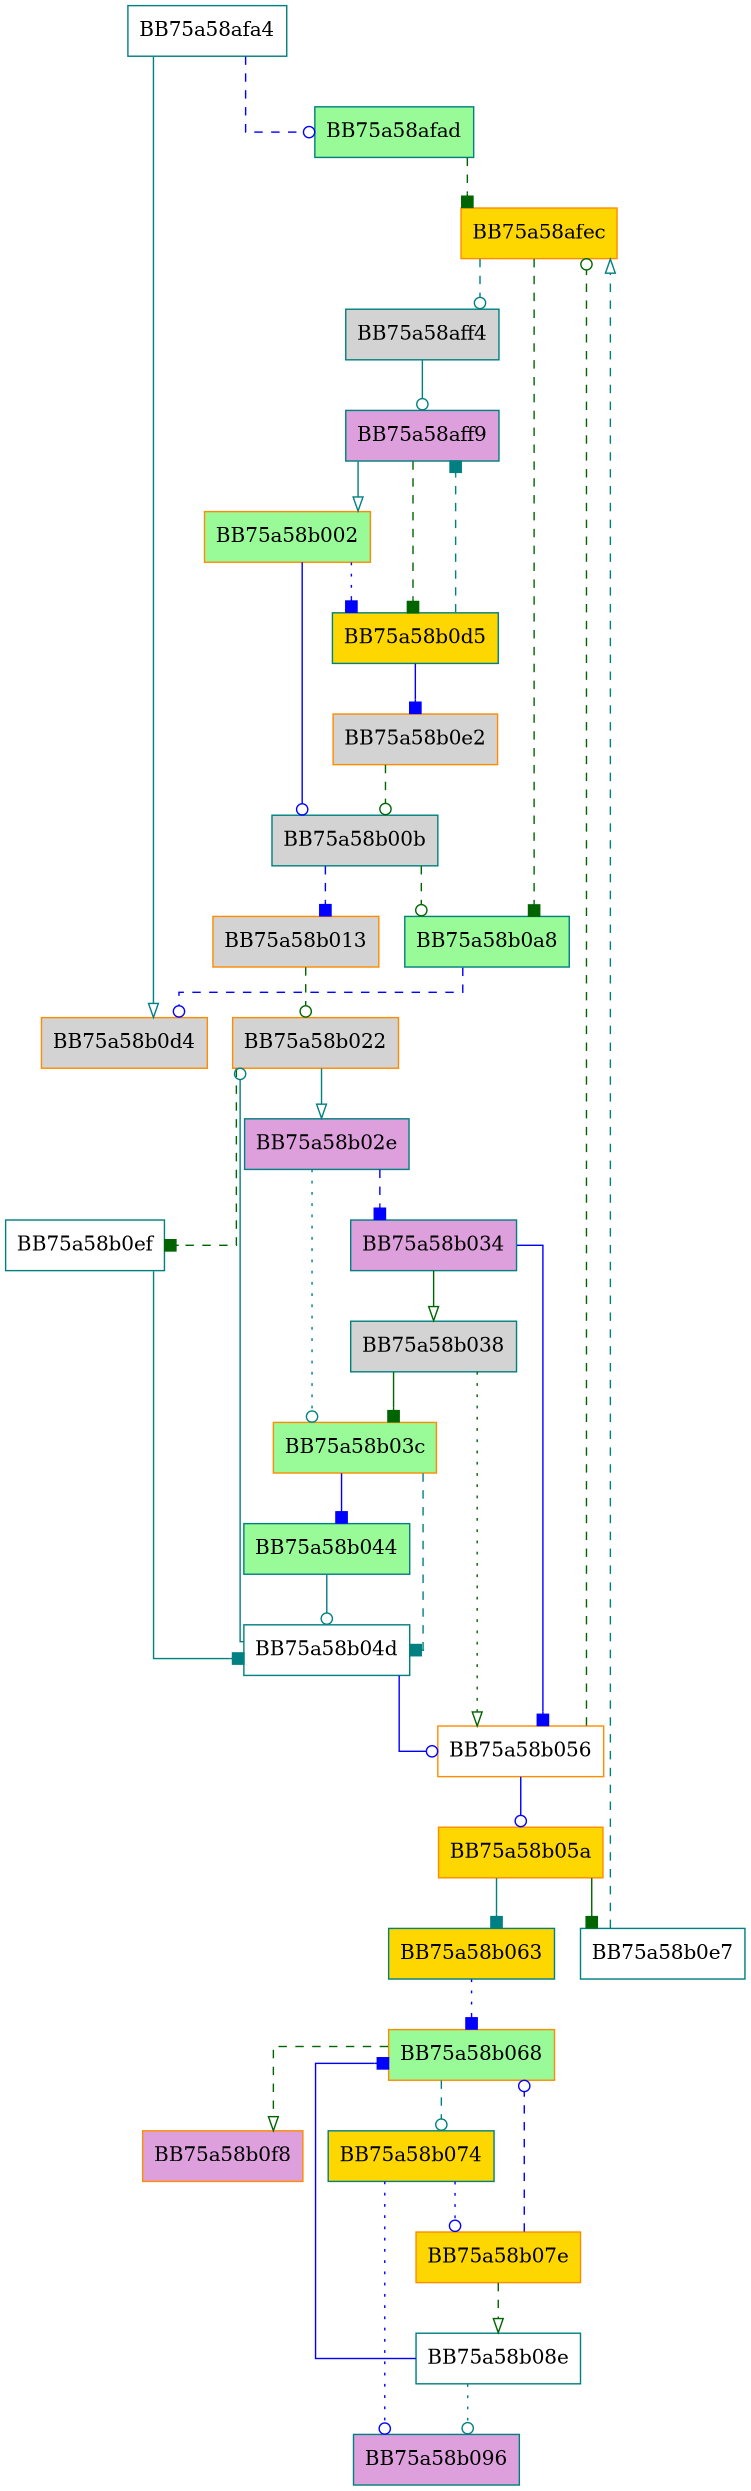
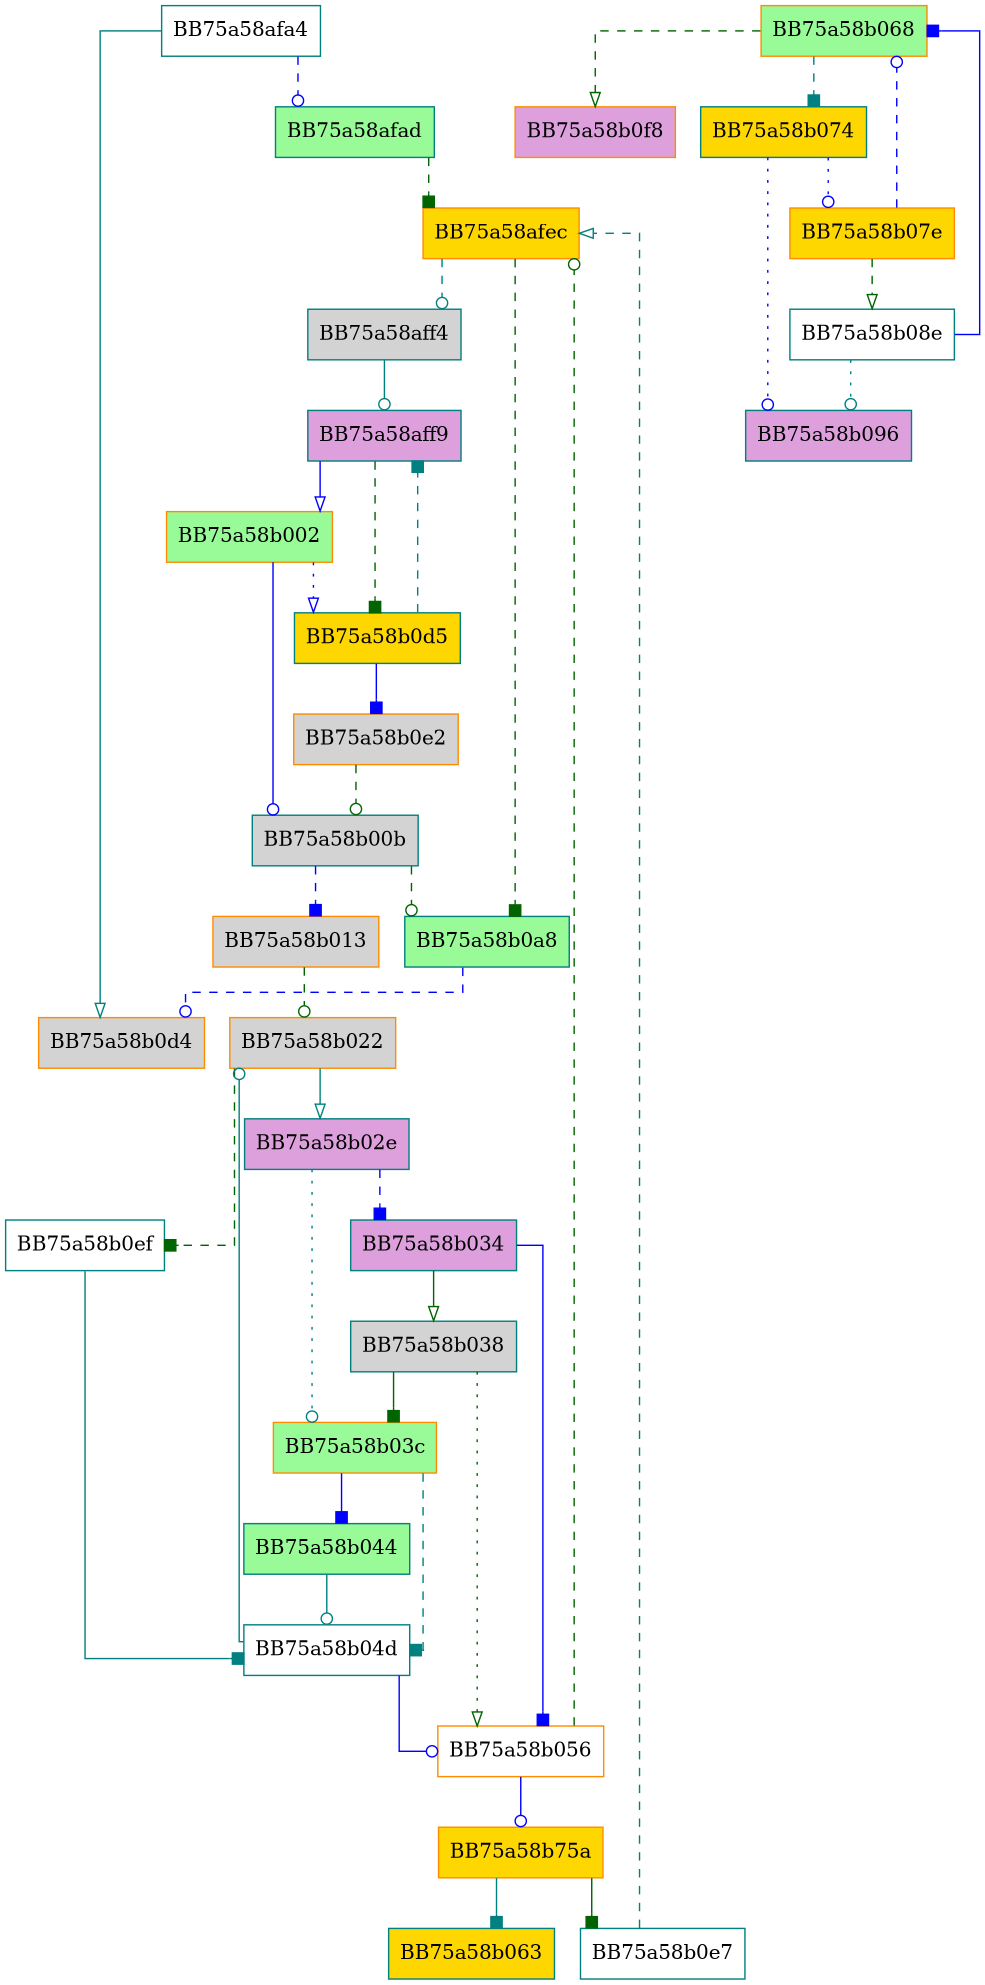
(358, 479) -> (320, 479)
(351, 580) -> (313, 580)
(521, 1853) -> (521, 1853)
(472, 1997) -> none
(441, 2100) -> (814, 74)
